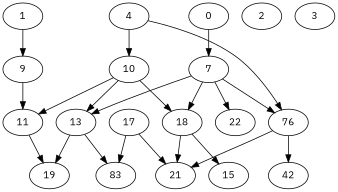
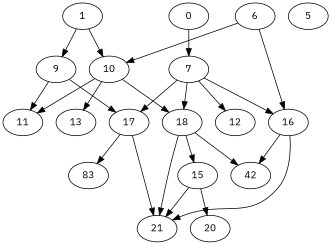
(129, 16) -> (255, 16)
(262, 16) -> none
(315, 16) -> (308, 16)
none -> (94, 39)
none -> (88, 93)
(145, 93) -> (162, 93)
(235, 122) -> (235, 122)
(288, 122) -> (288, 122)
(94, 146) -> none
none -> (213, 147)
(49, 176) -> none
none -> (180, 199)
none -> (210, 229)
